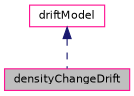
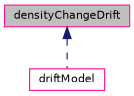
(67, 54) -> (67, 54)
